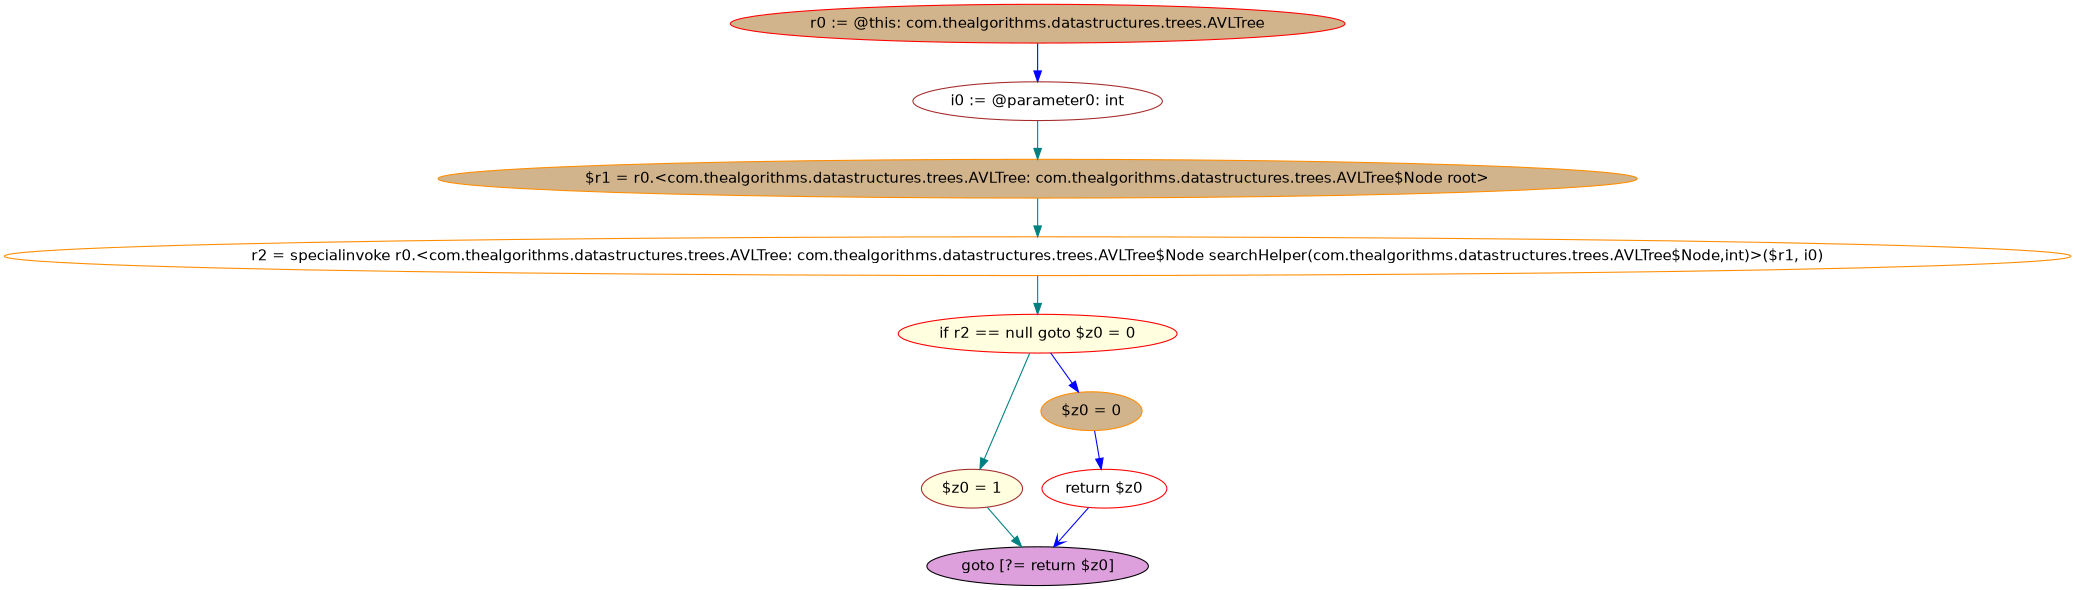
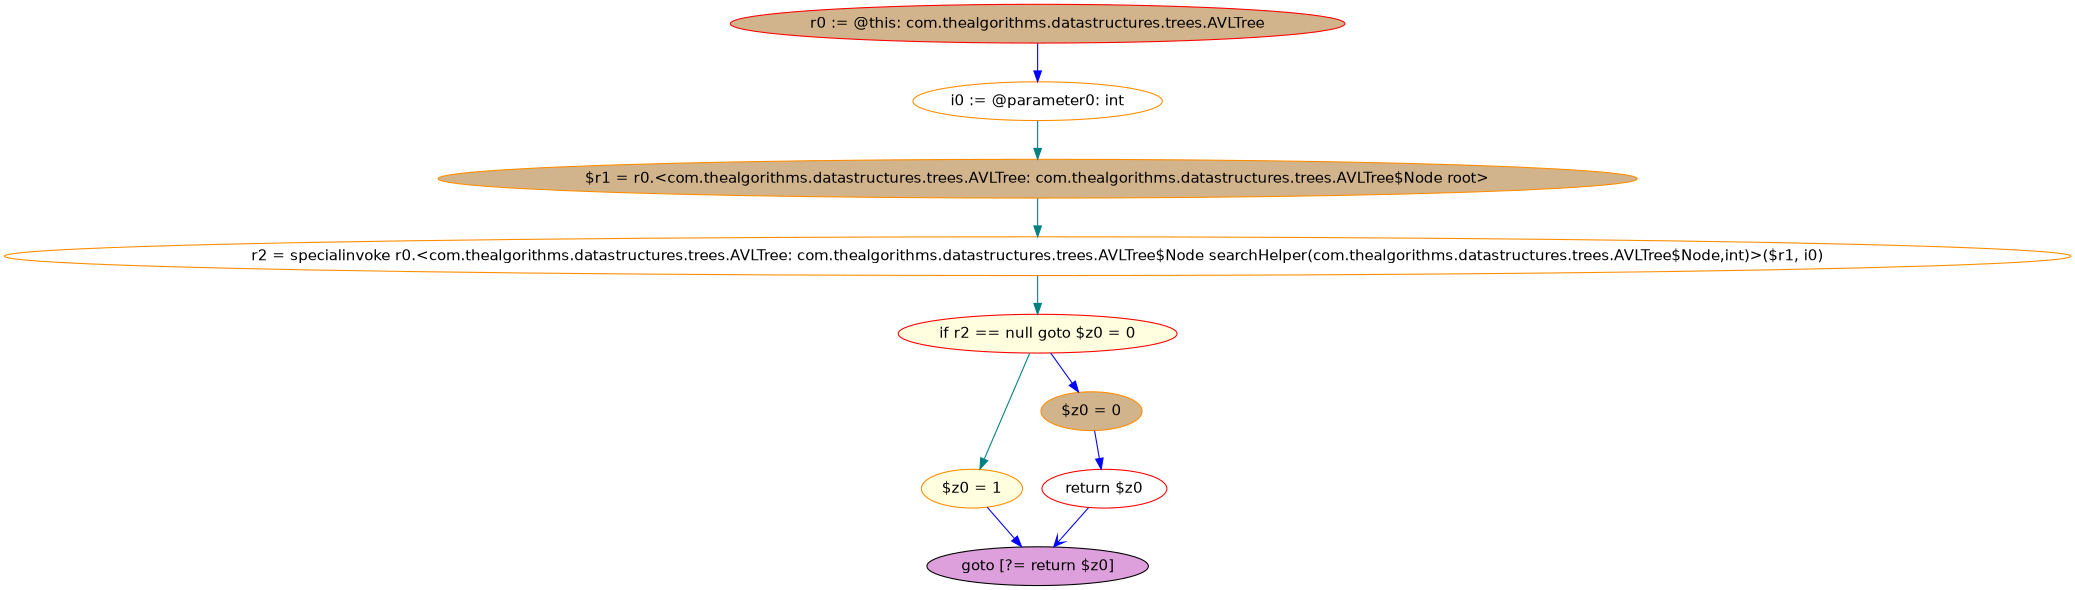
(1038, 101) -> (1038, 101)
(972, 489) -> (972, 489)
(1001, 523) -> (1001, 523)
